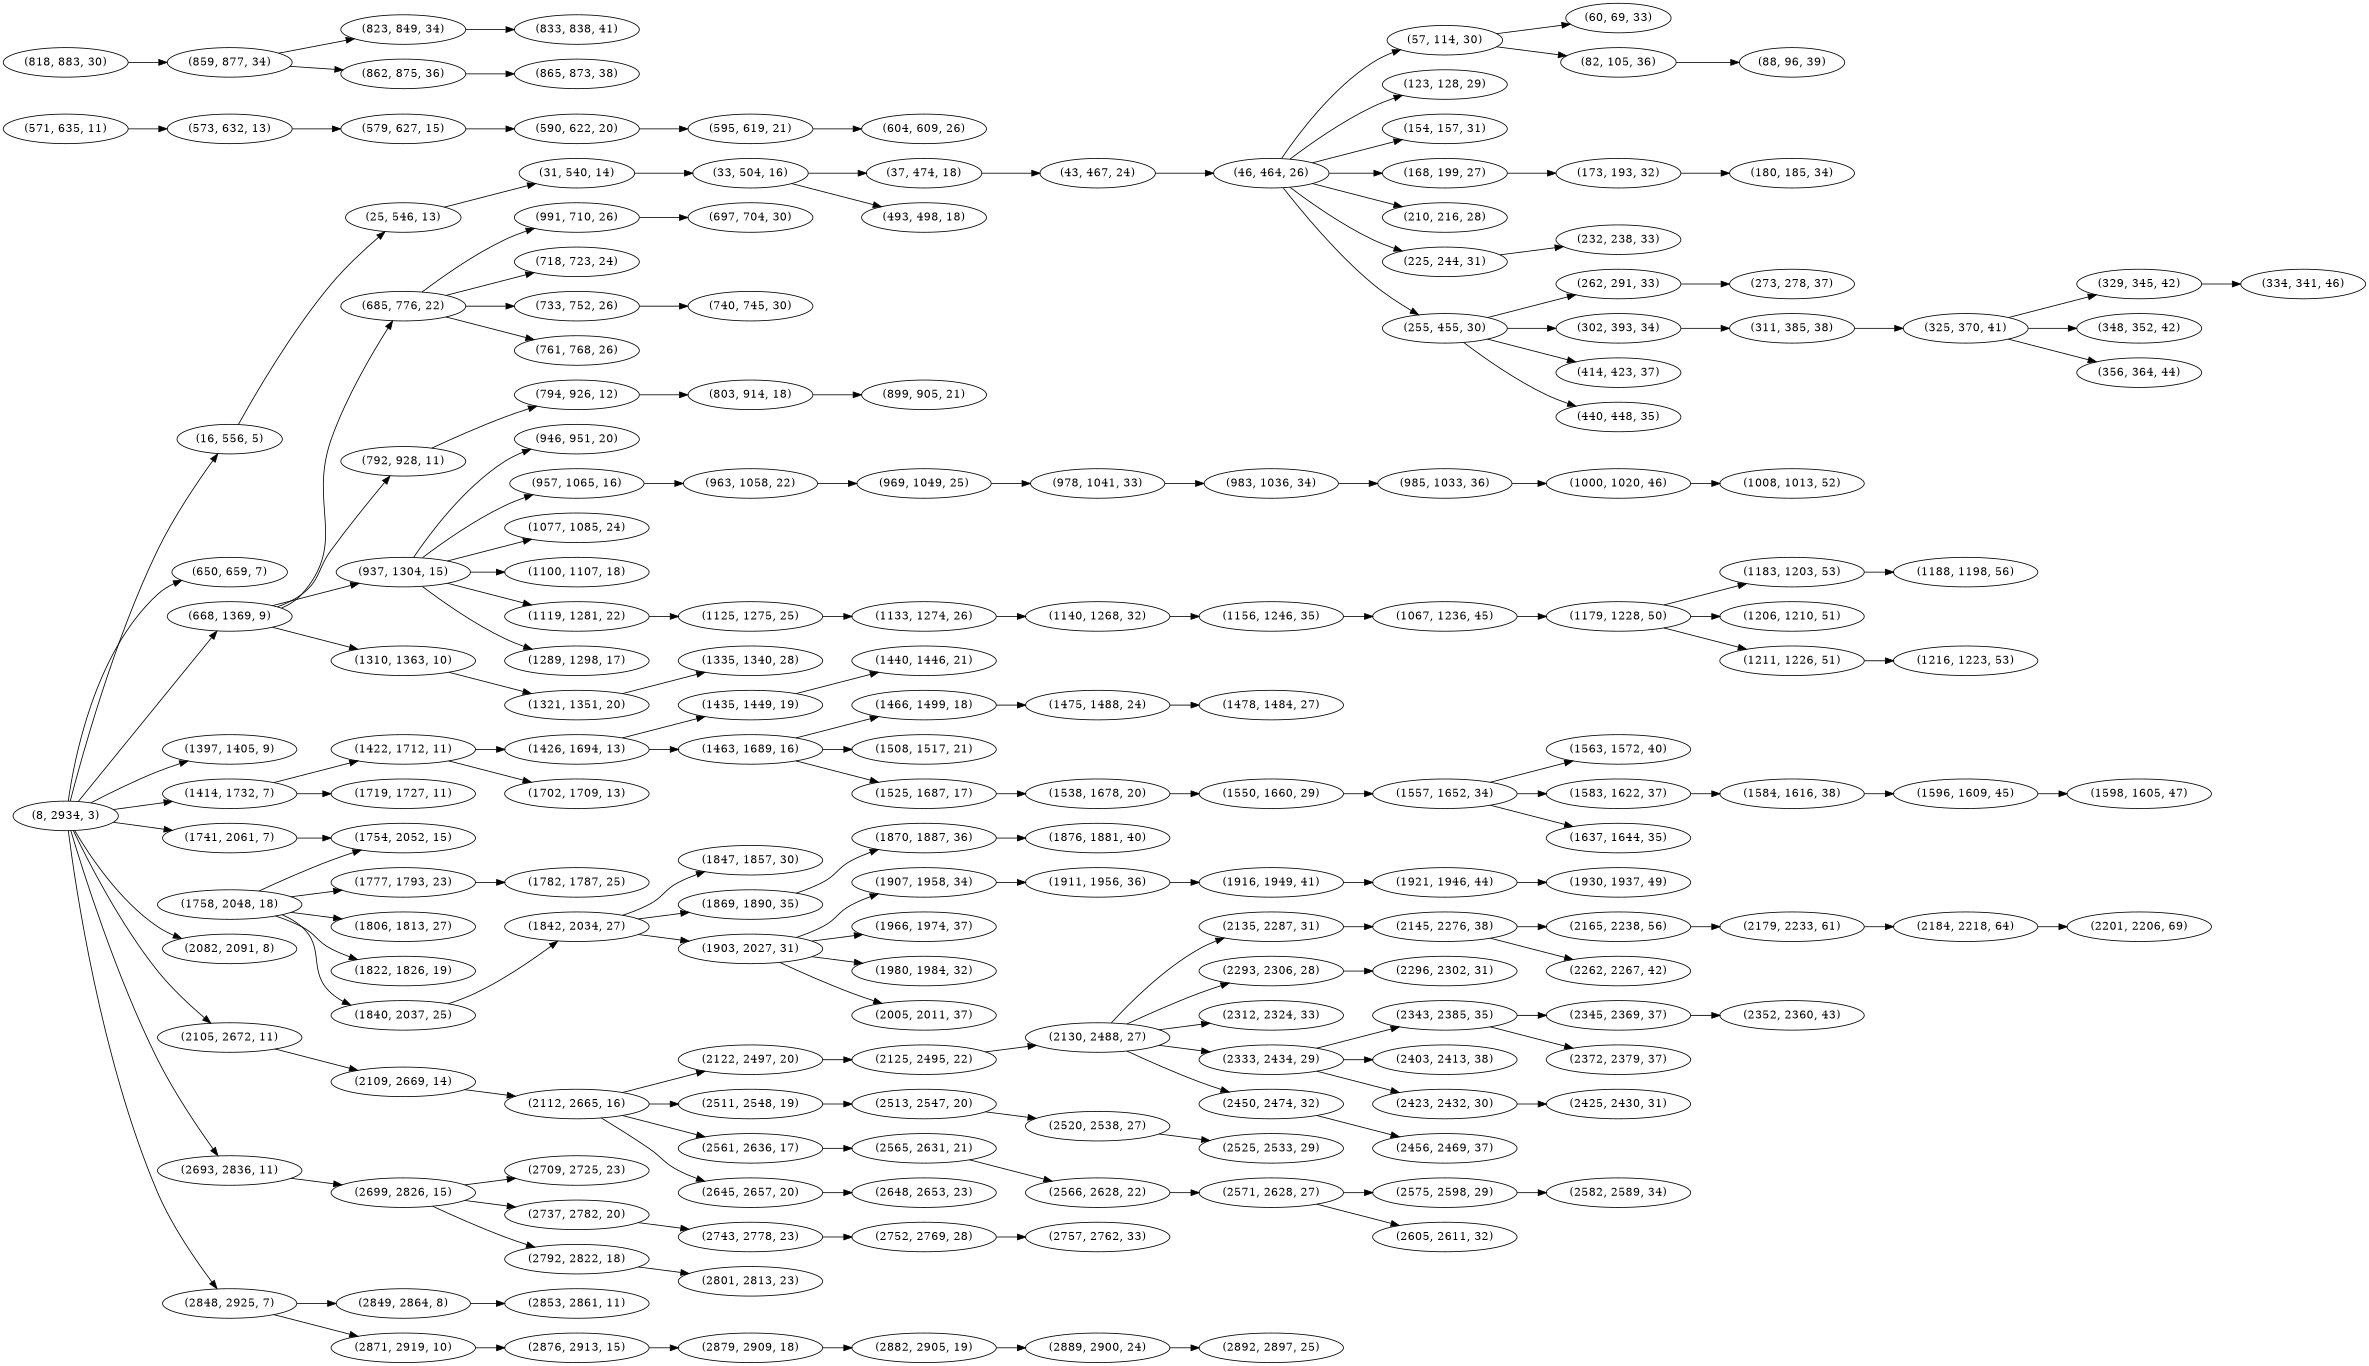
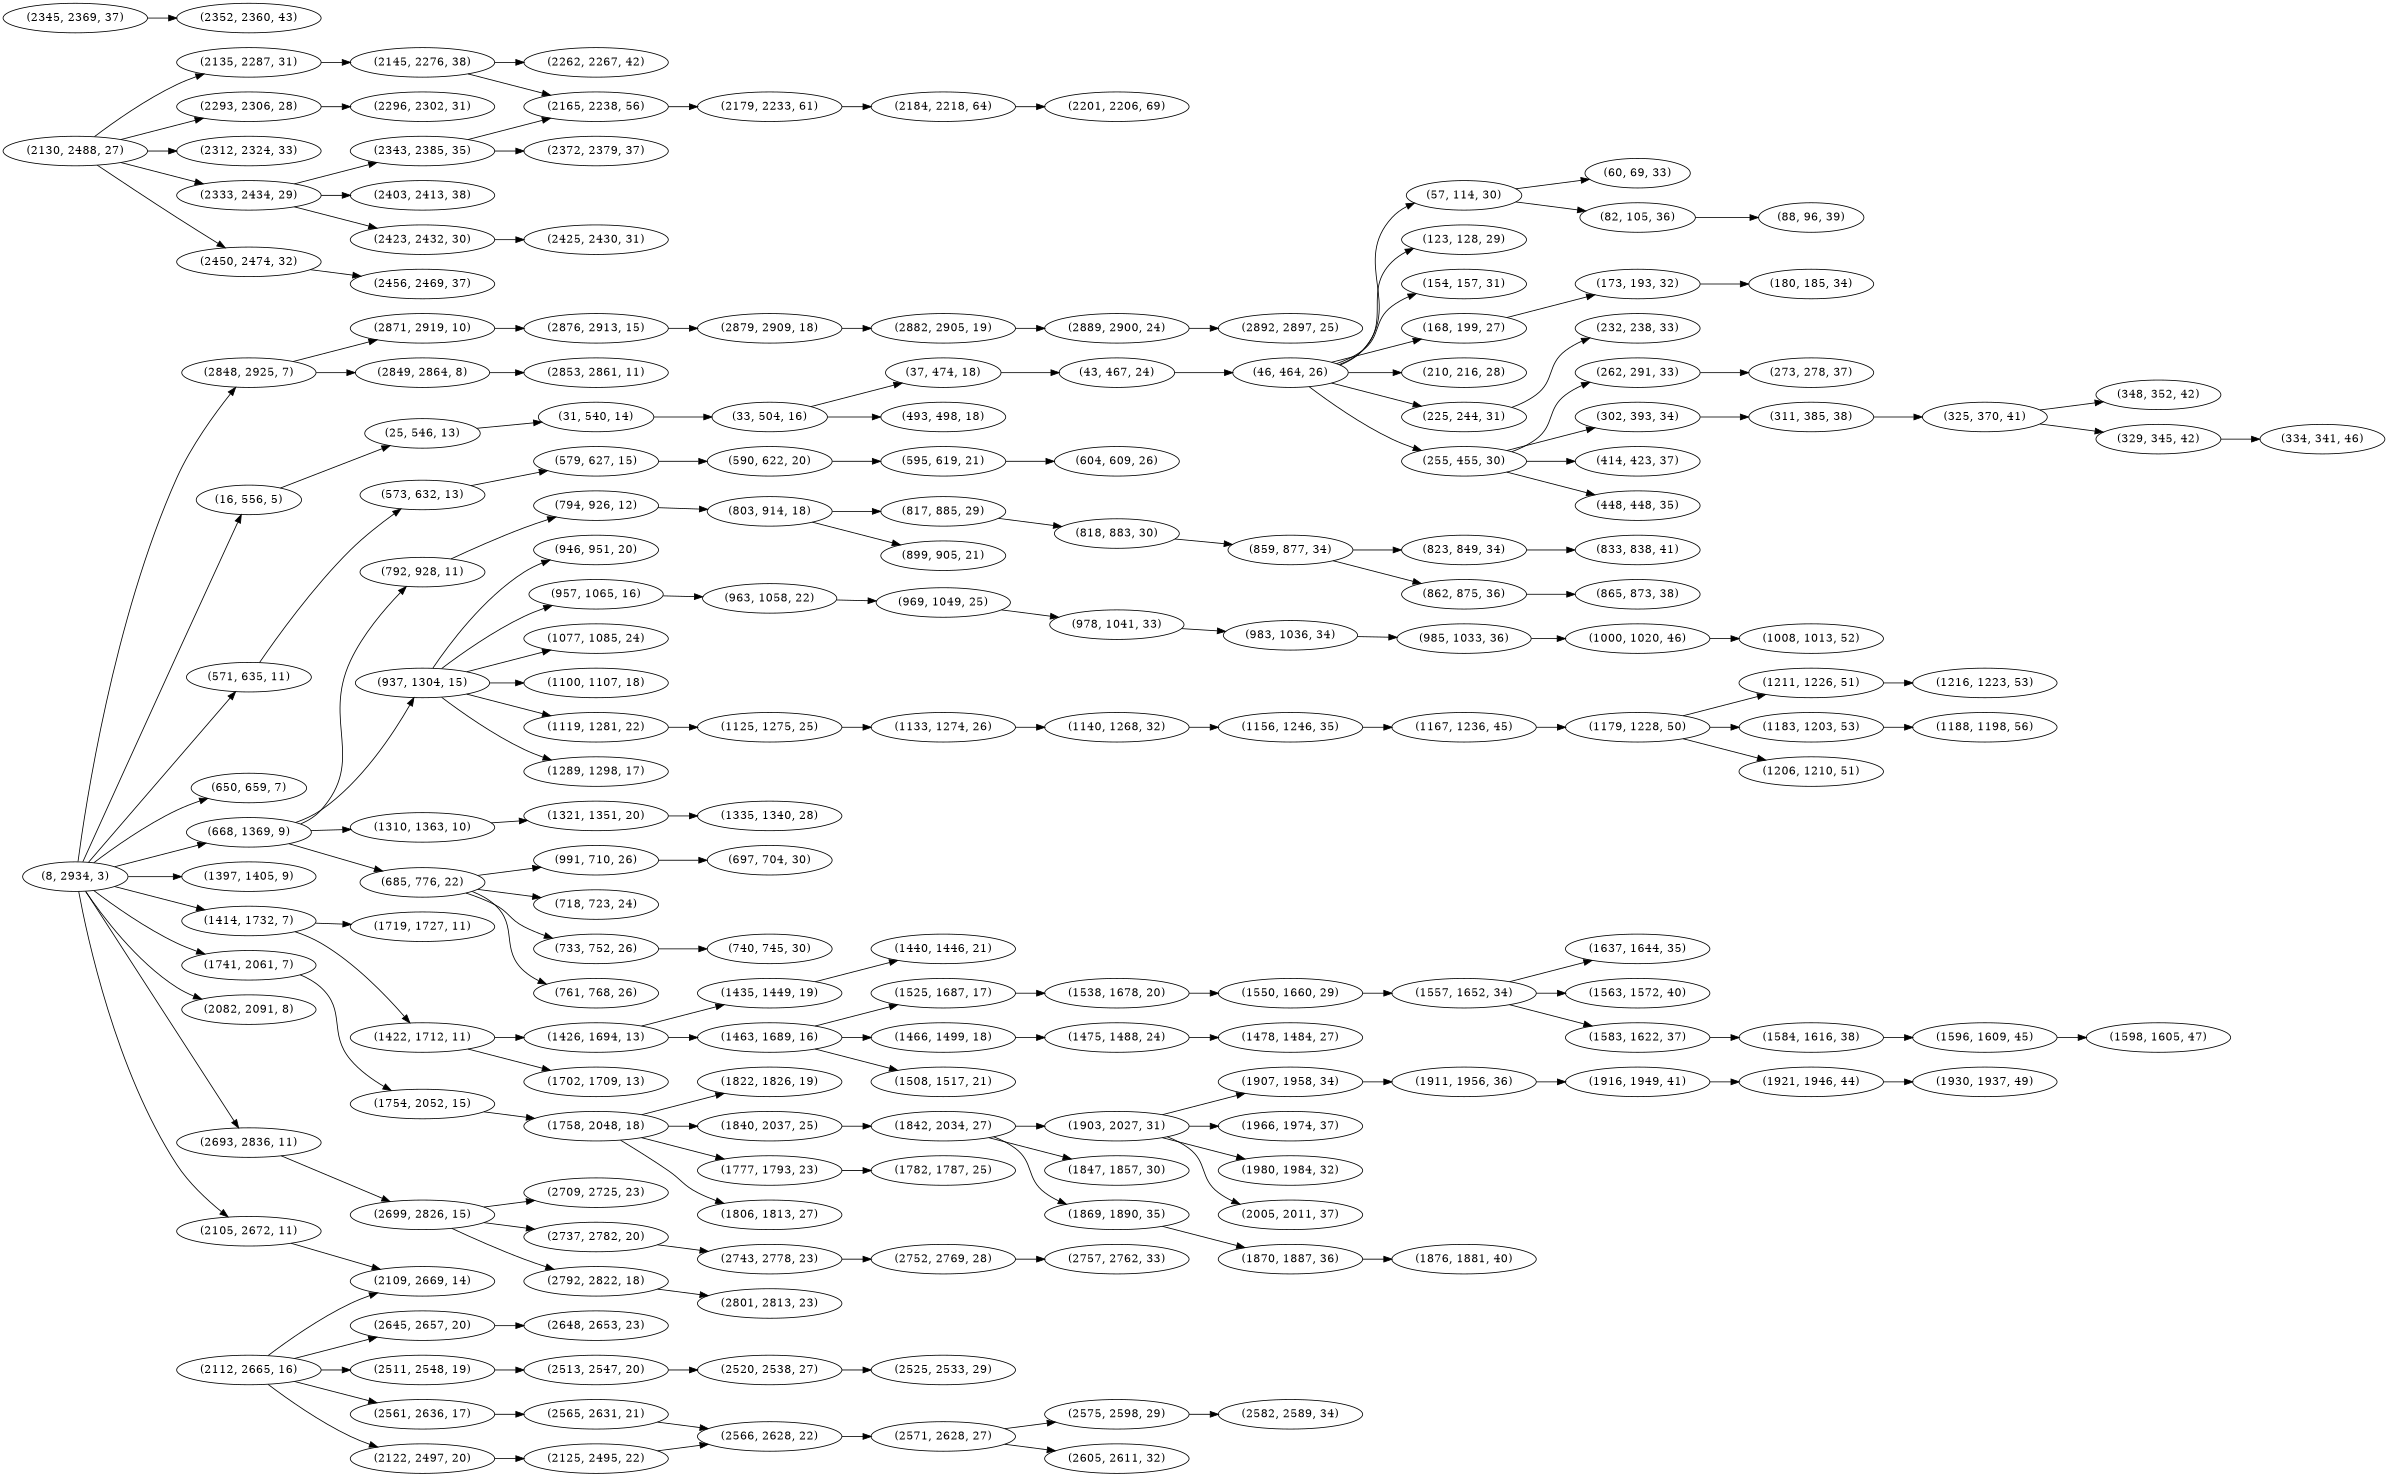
(2139, 373) -> none
(1618, 417) -> (1638, 506)
none -> (943, 511)
(1445, 616) -> (1464, 727)
none -> (159, 780)
(306, 870) -> (505, 1115)
(1528, 1015) -> (505, 130)
(1007, 1049) -> (679, 1448)
(486, 1092) -> (317, 1322)
